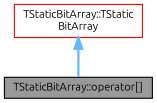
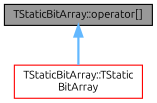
(78, 63) -> (78, 51)
